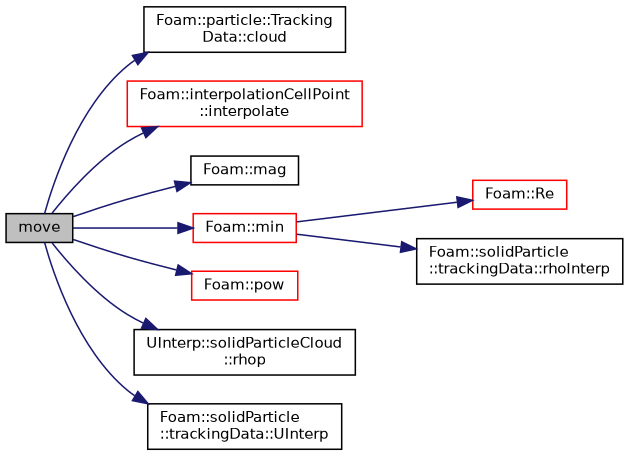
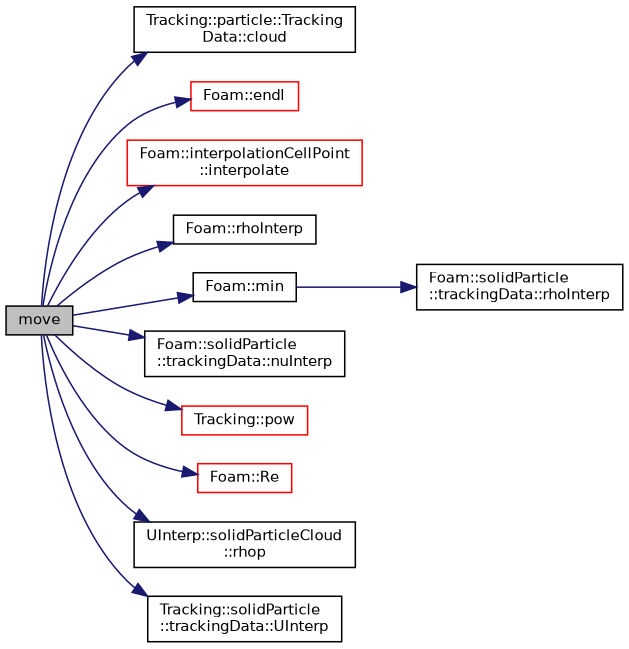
(245, 30) -> (245, 30)
none -> (245, 96)
(245, 170) -> (245, 230)
(377, 212) -> (97, 421)
(245, 228) -> (245, 287)
(245, 286) -> (245, 420)
none -> (245, 354)
(245, 427) -> (245, 619)
